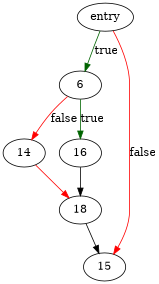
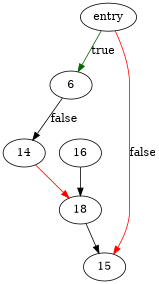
(50, 114) -> (50, 116)
(80, 115) -> none
